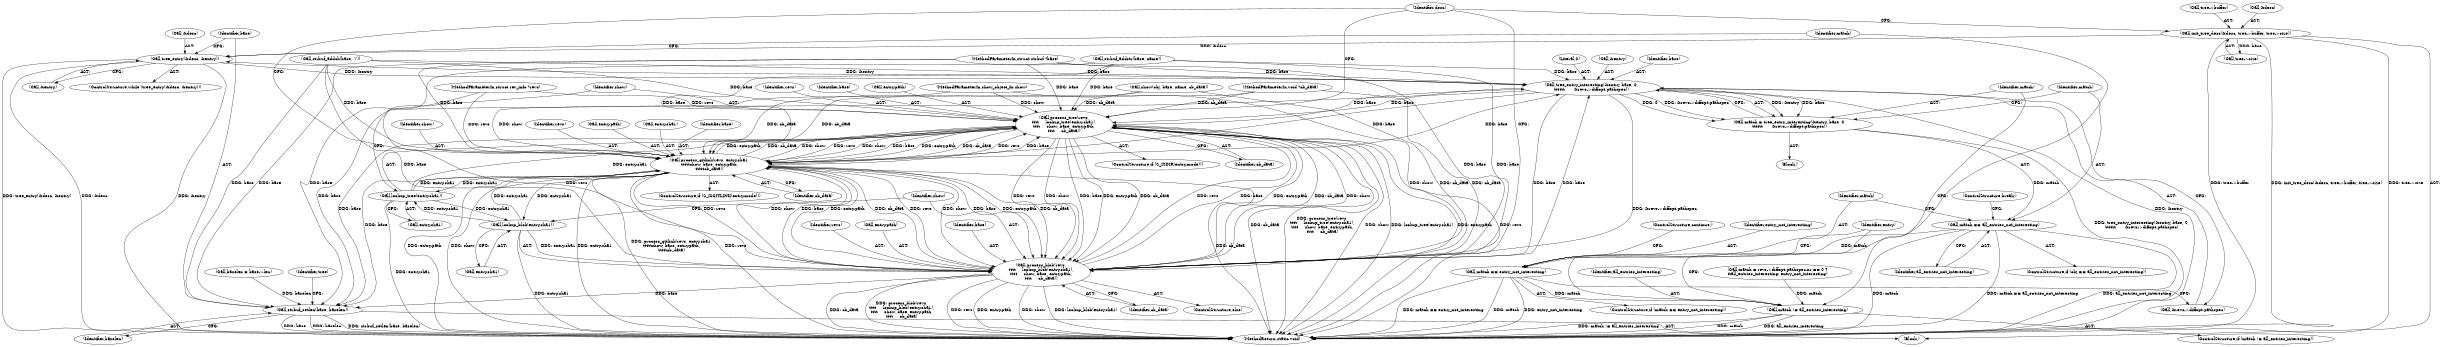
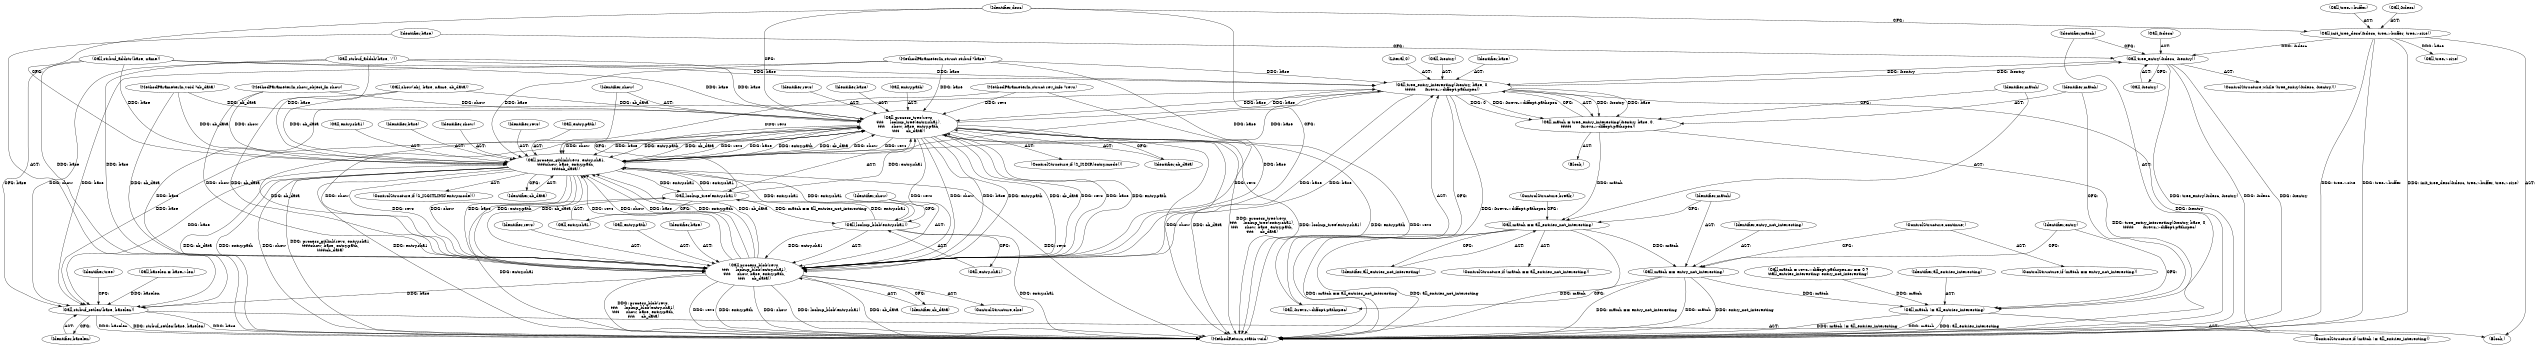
(2226, 49) -> none
(243, 183) -> (61, 183)
(321, 183) -> (15, 183)
(493, 209) -> (821, 209)
(2086, 272) -> (1526, 272)
(1559, 298) -> (2006, 248)
